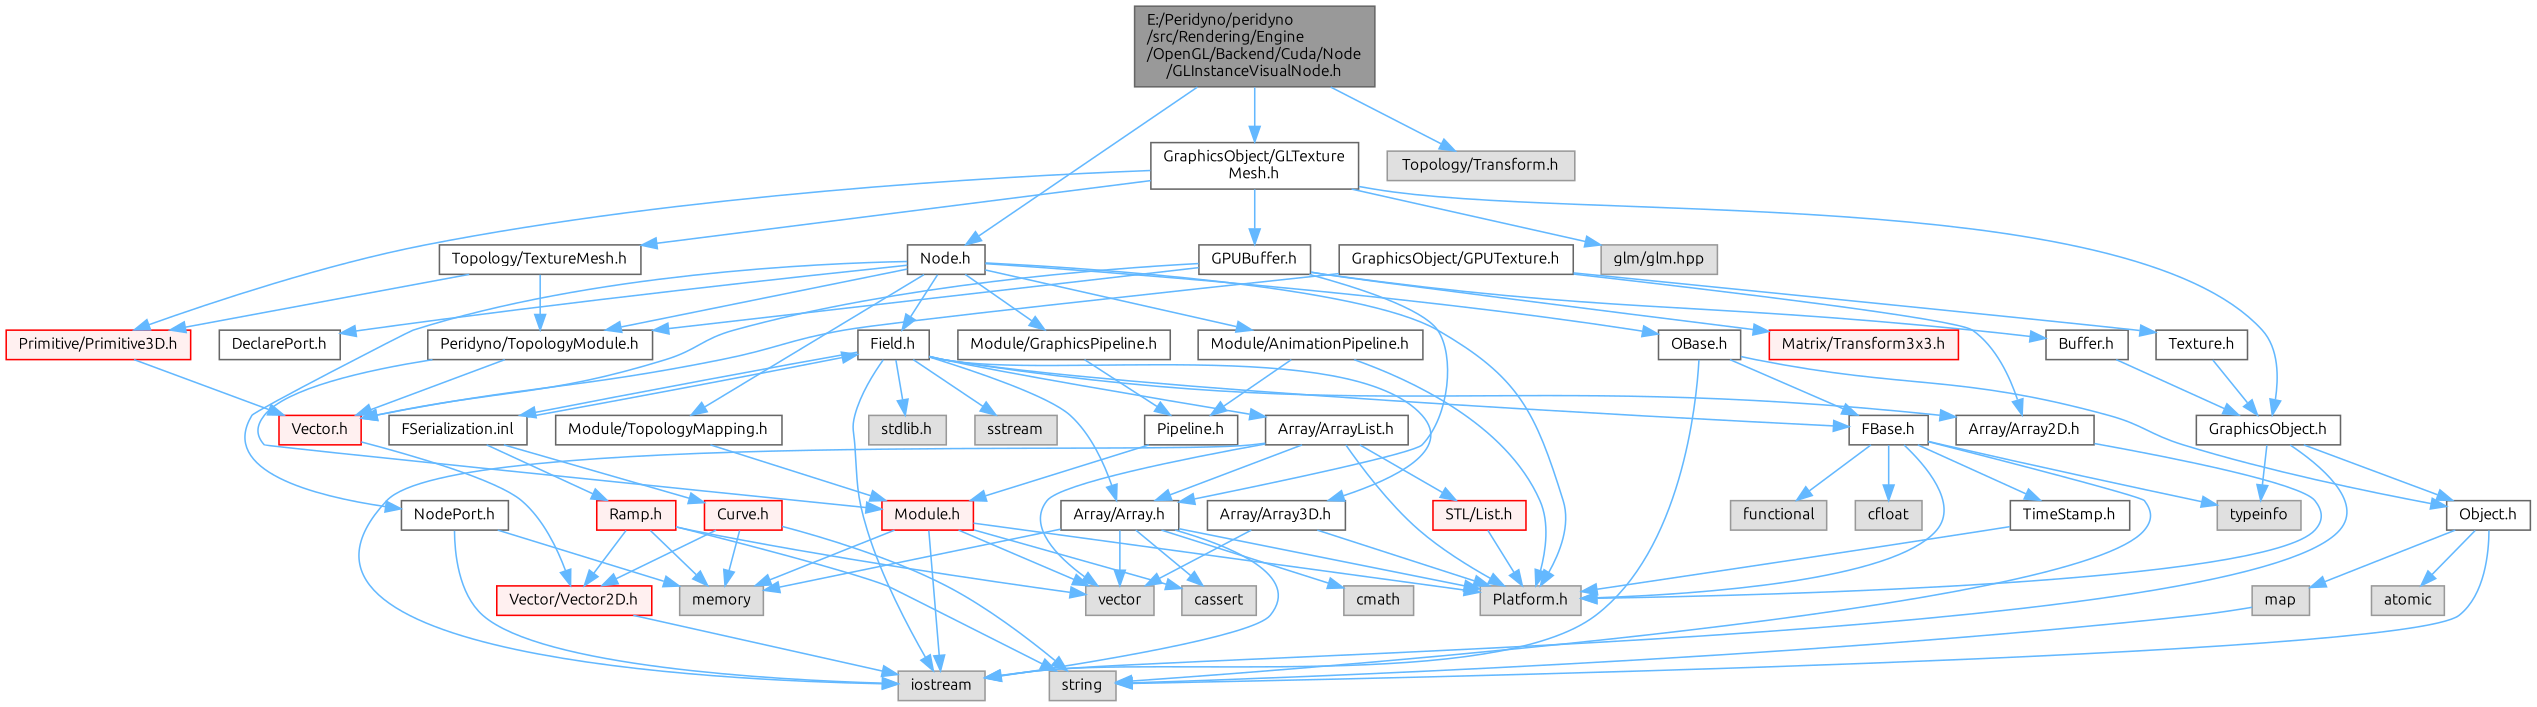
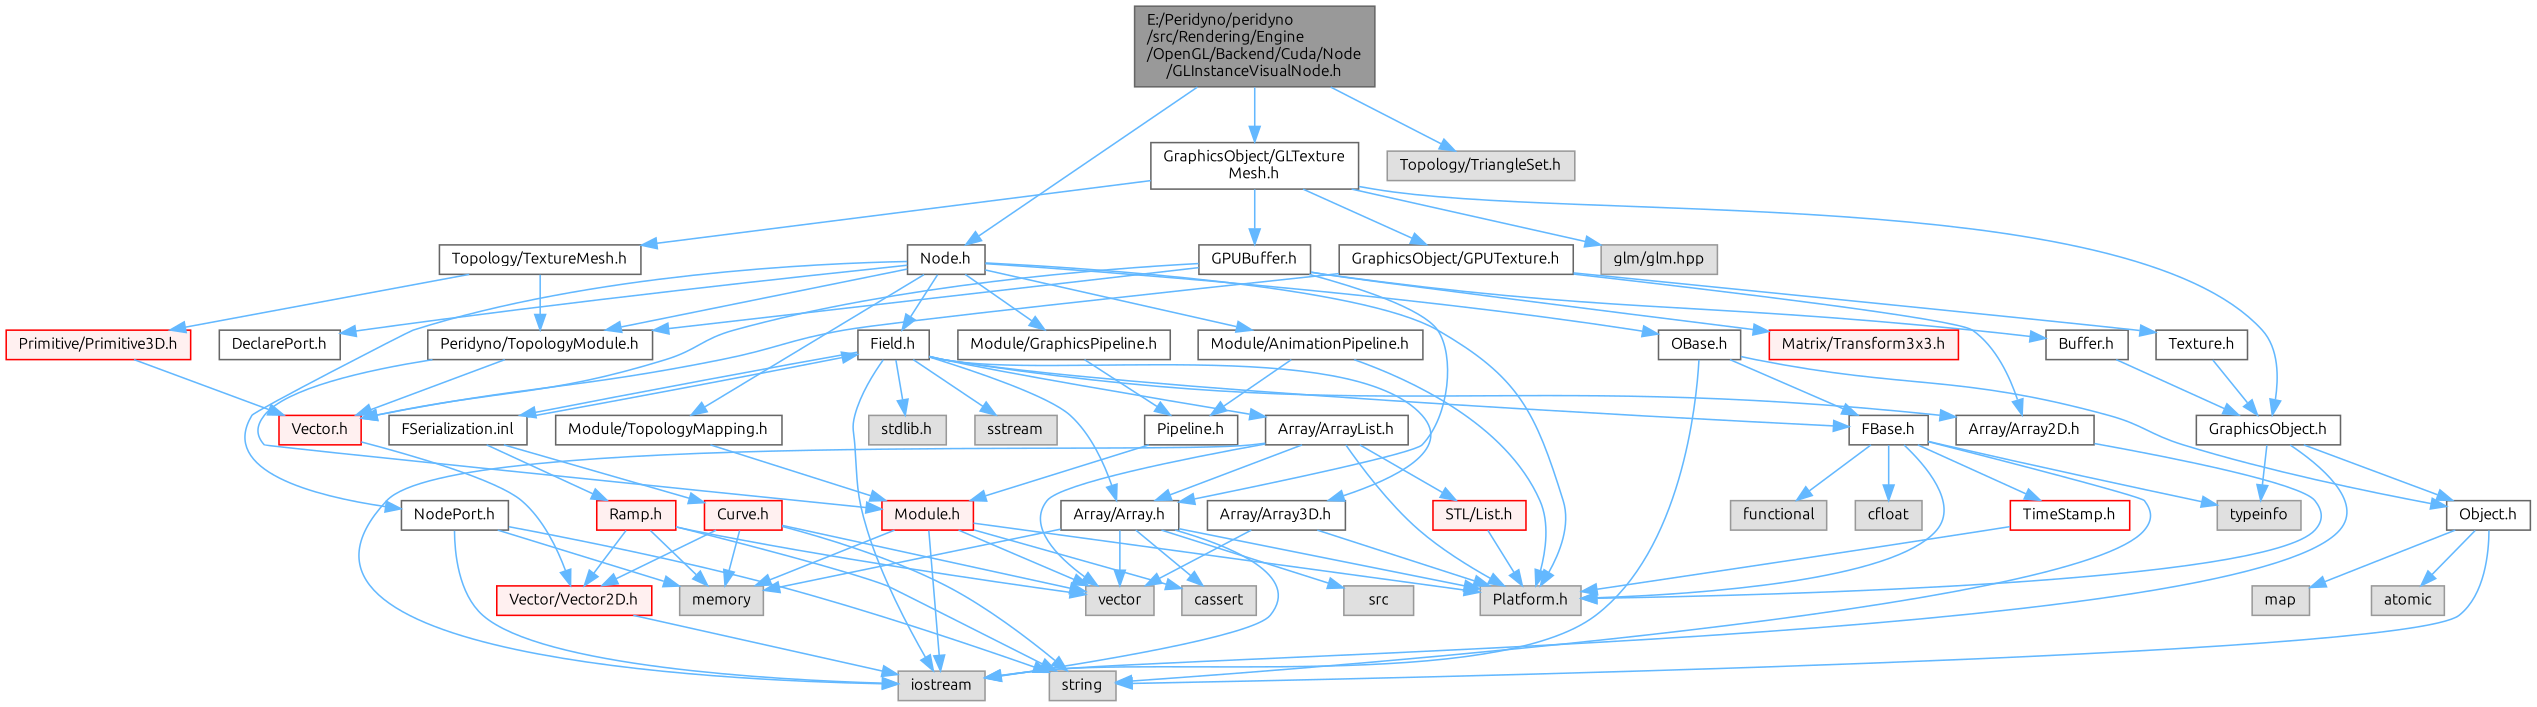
(1481, 166) -> (1481, 166)
(643, 211) -> (1358, 214)
(2070, 515) -> (2070, 515)
none -> (897, 551)
(1379, 601) -> (1379, 601)
(1693, 656) -> (748, 578)
